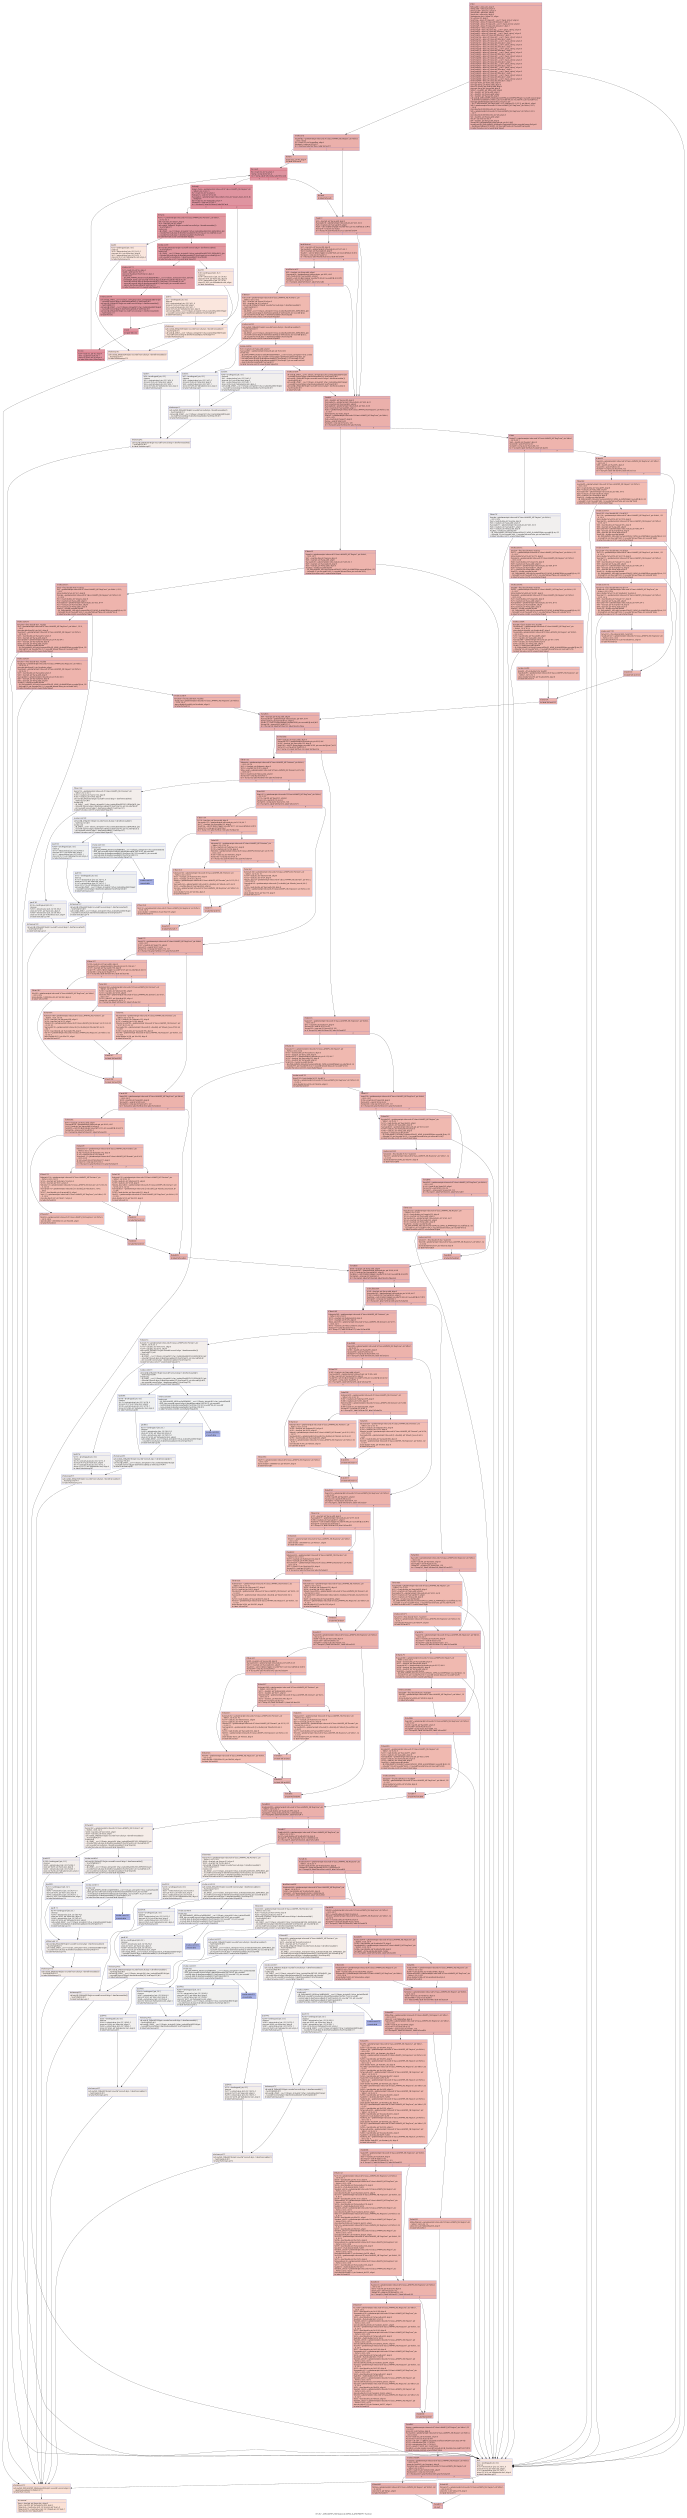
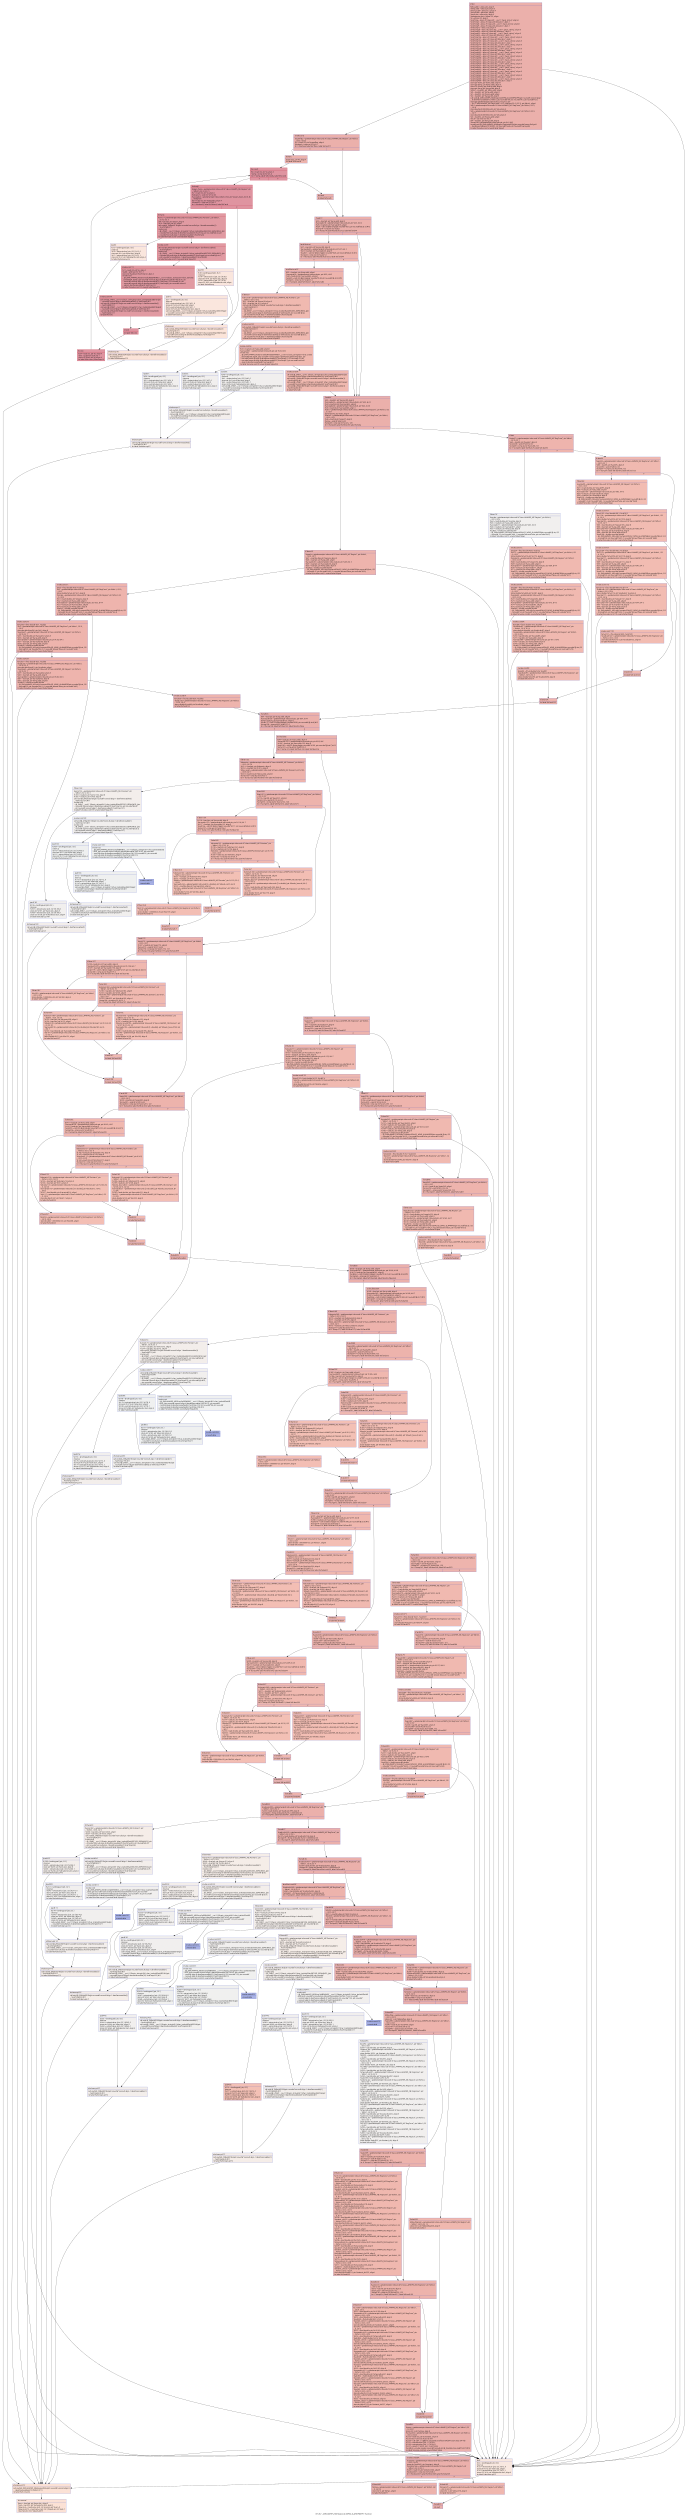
(242, 2092) -> (242, 2092)
(393, 2092) -> (393, 2092)
